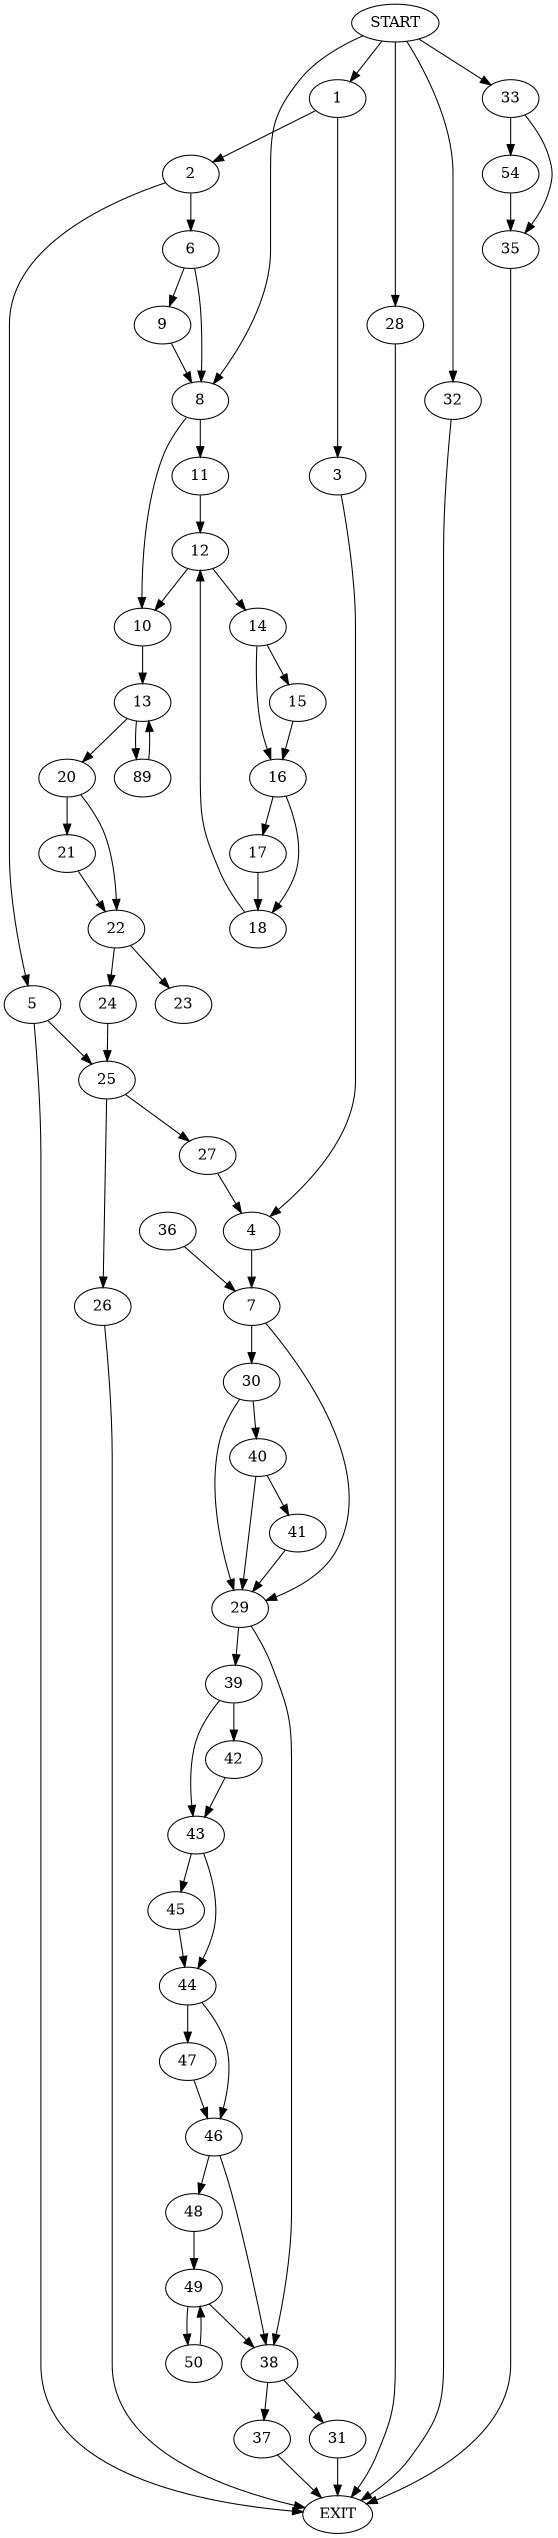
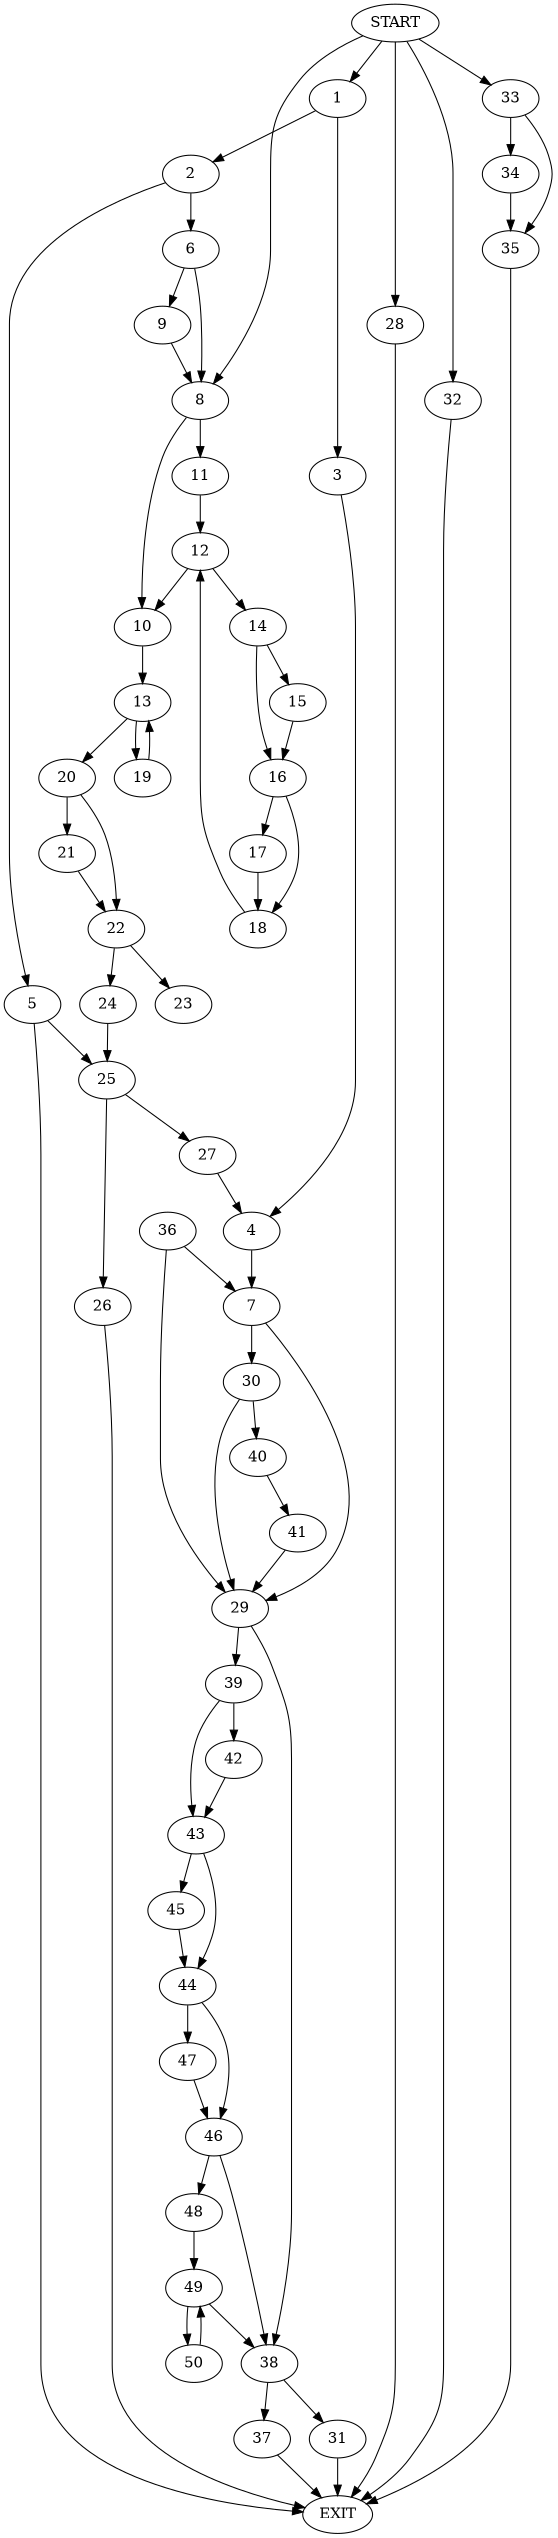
(511, 174) -> (511, 174)
(143, 778) -> (143, 778)
(250, 1528) -> (160, 1425)
